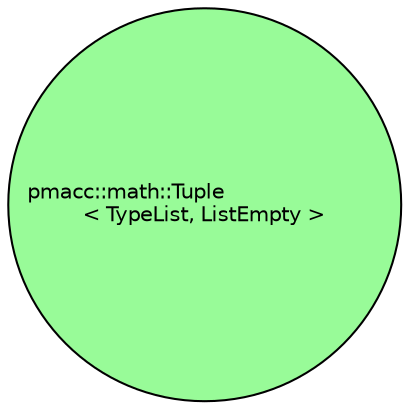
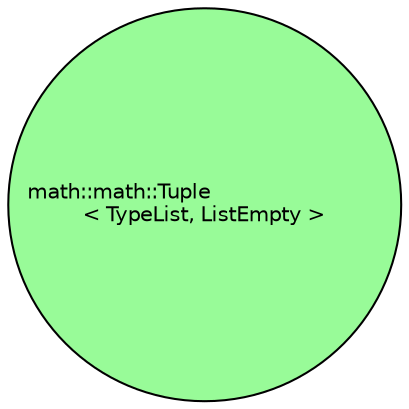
(205, 205) -> (205, 205)
